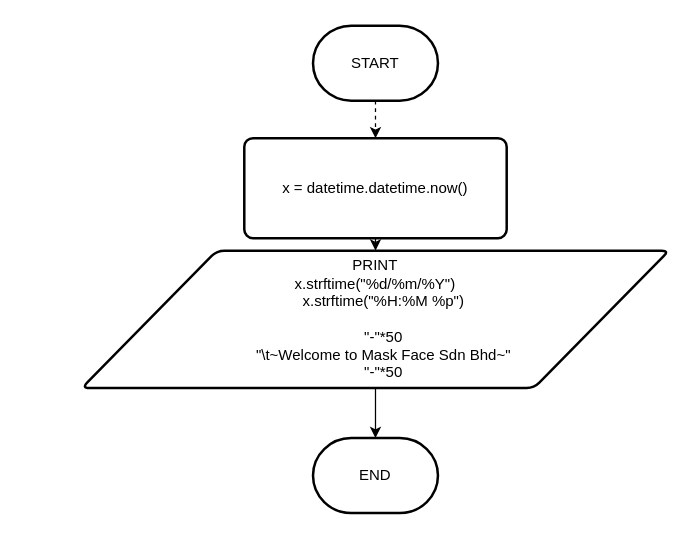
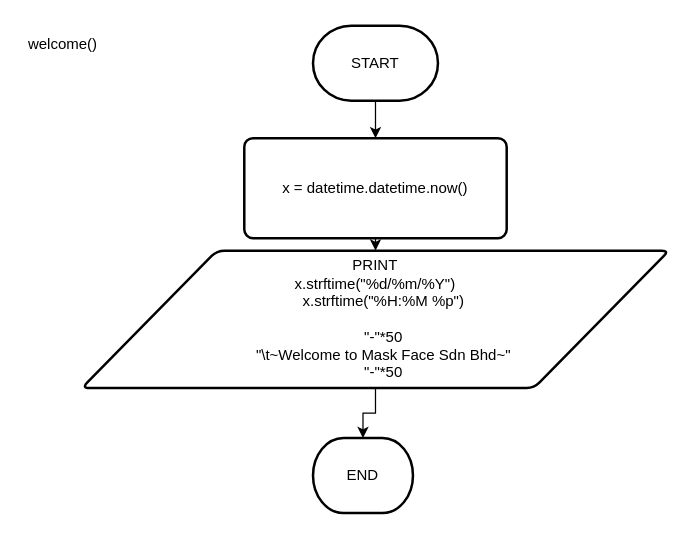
none -> (63, 44)
(376, 116) -> (376, 116)
(376, 476) -> (363, 476)
